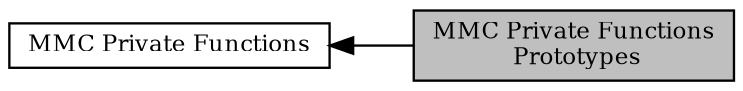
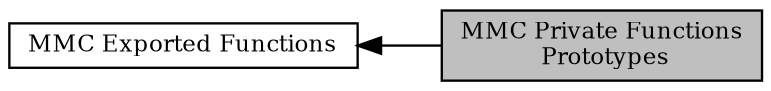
(169, 46) -> (183, 46)
